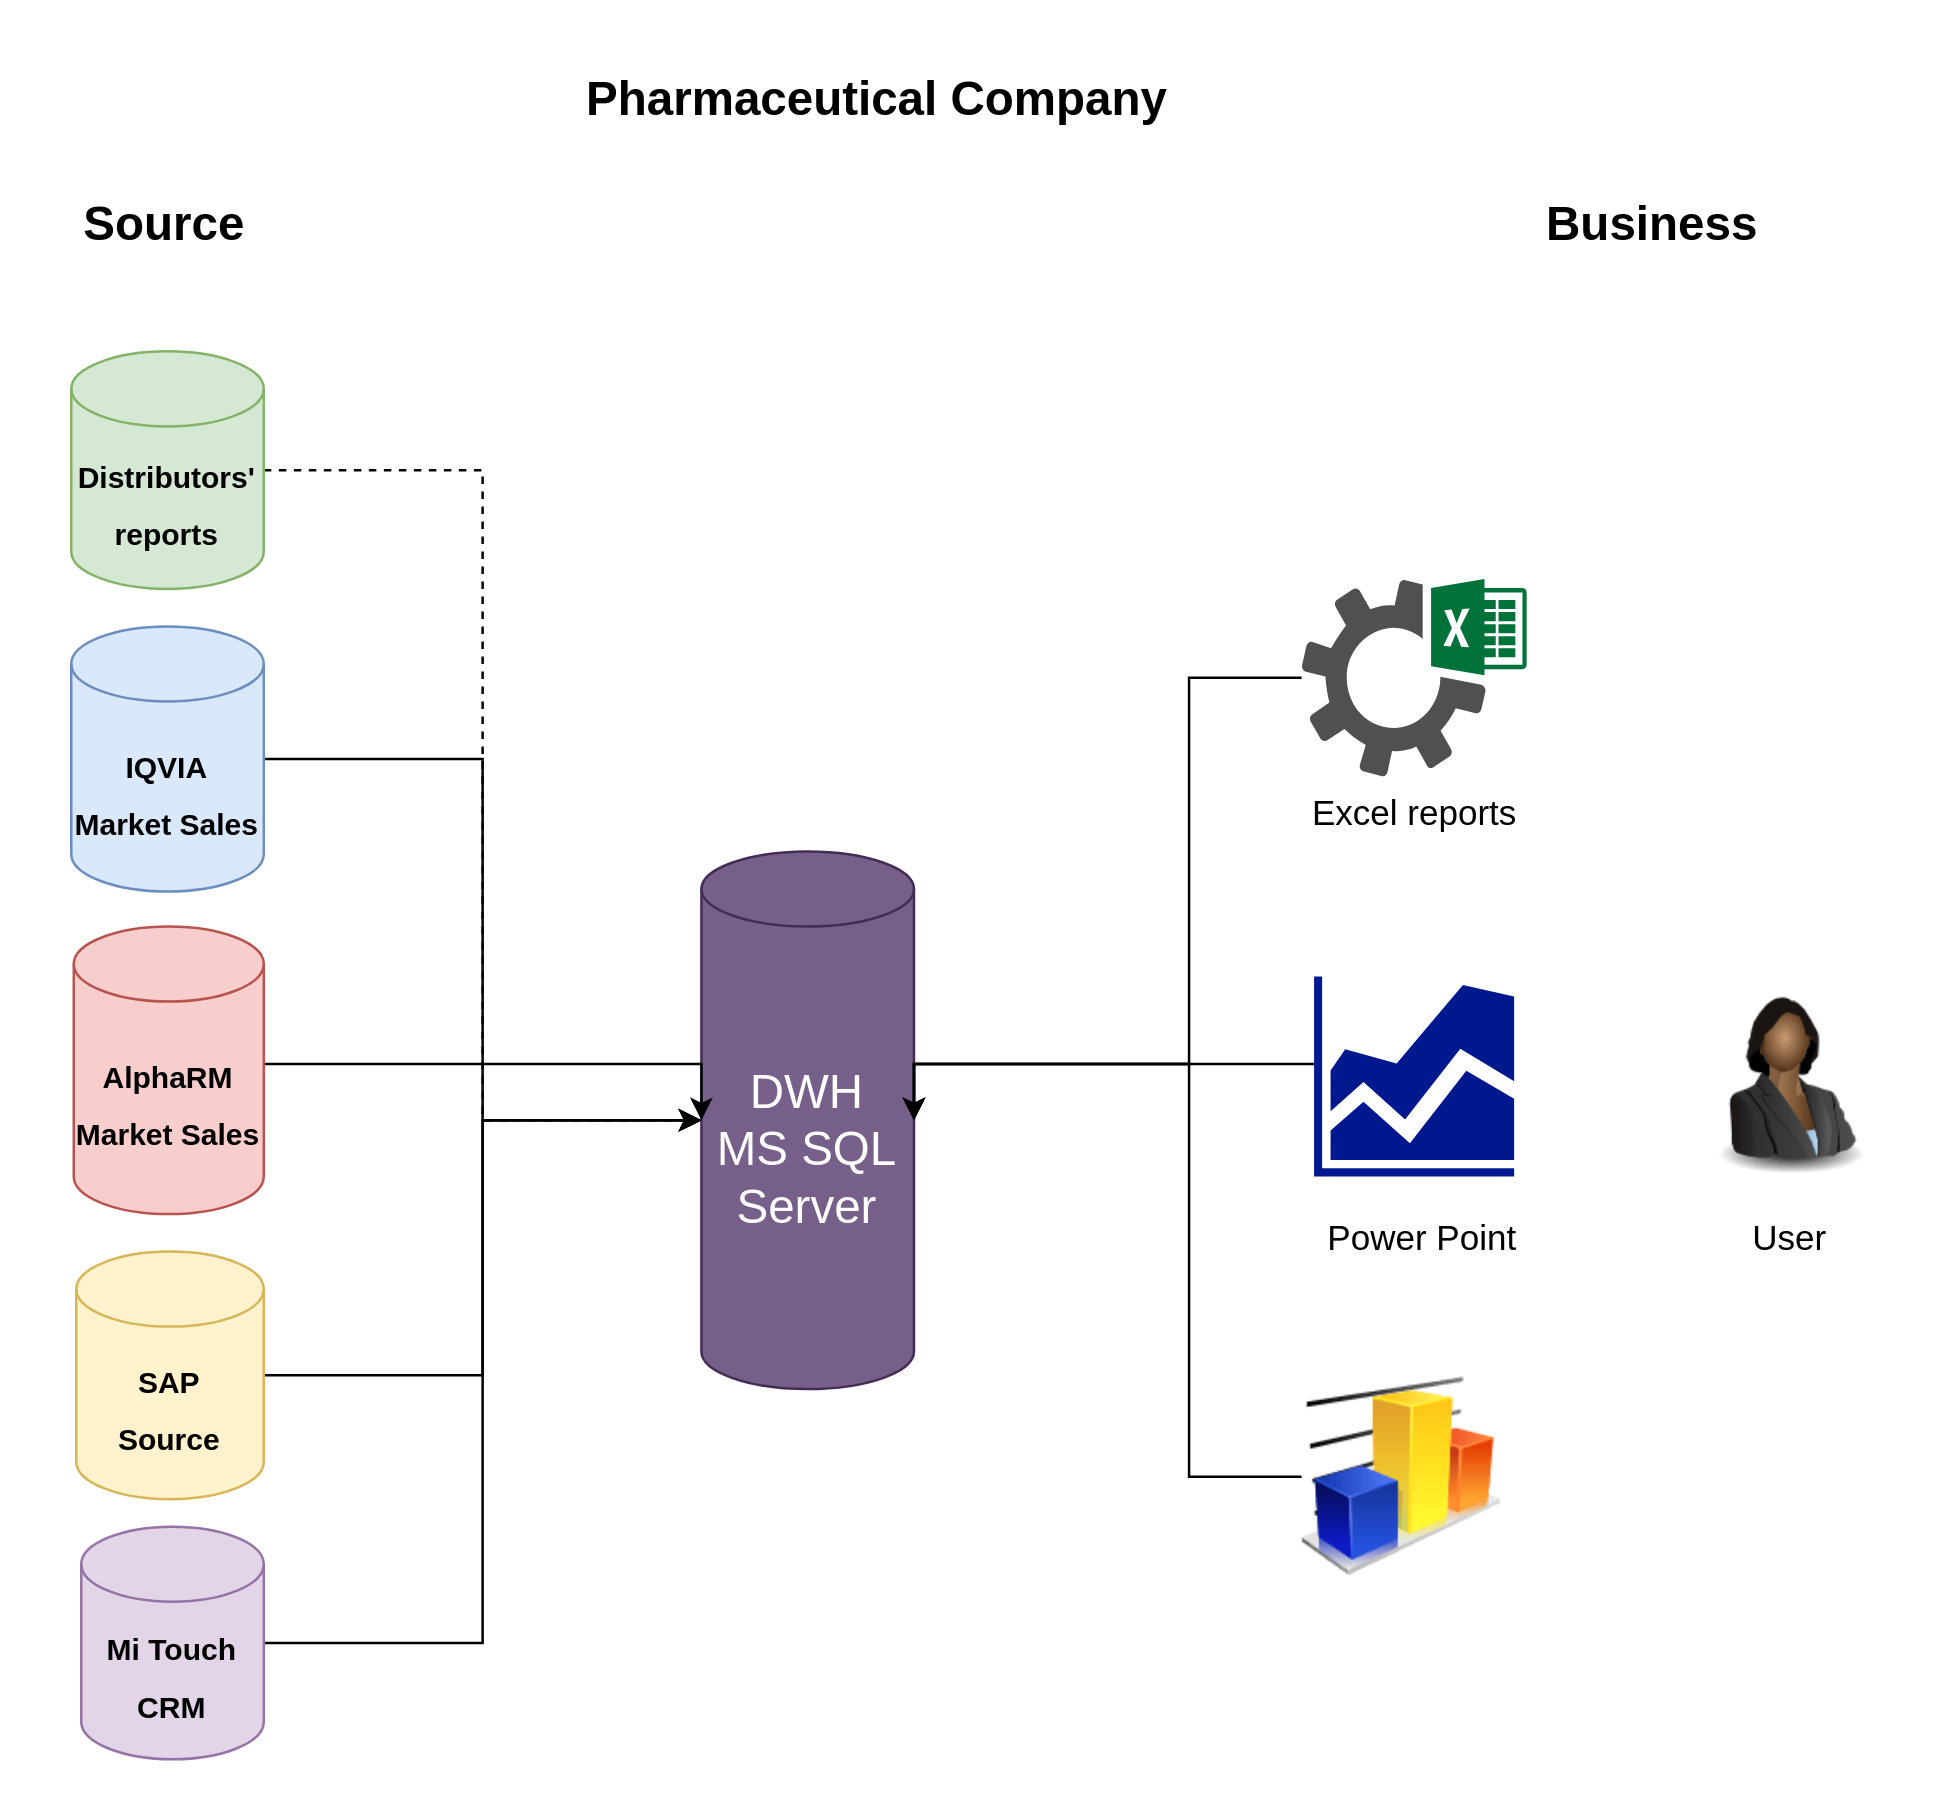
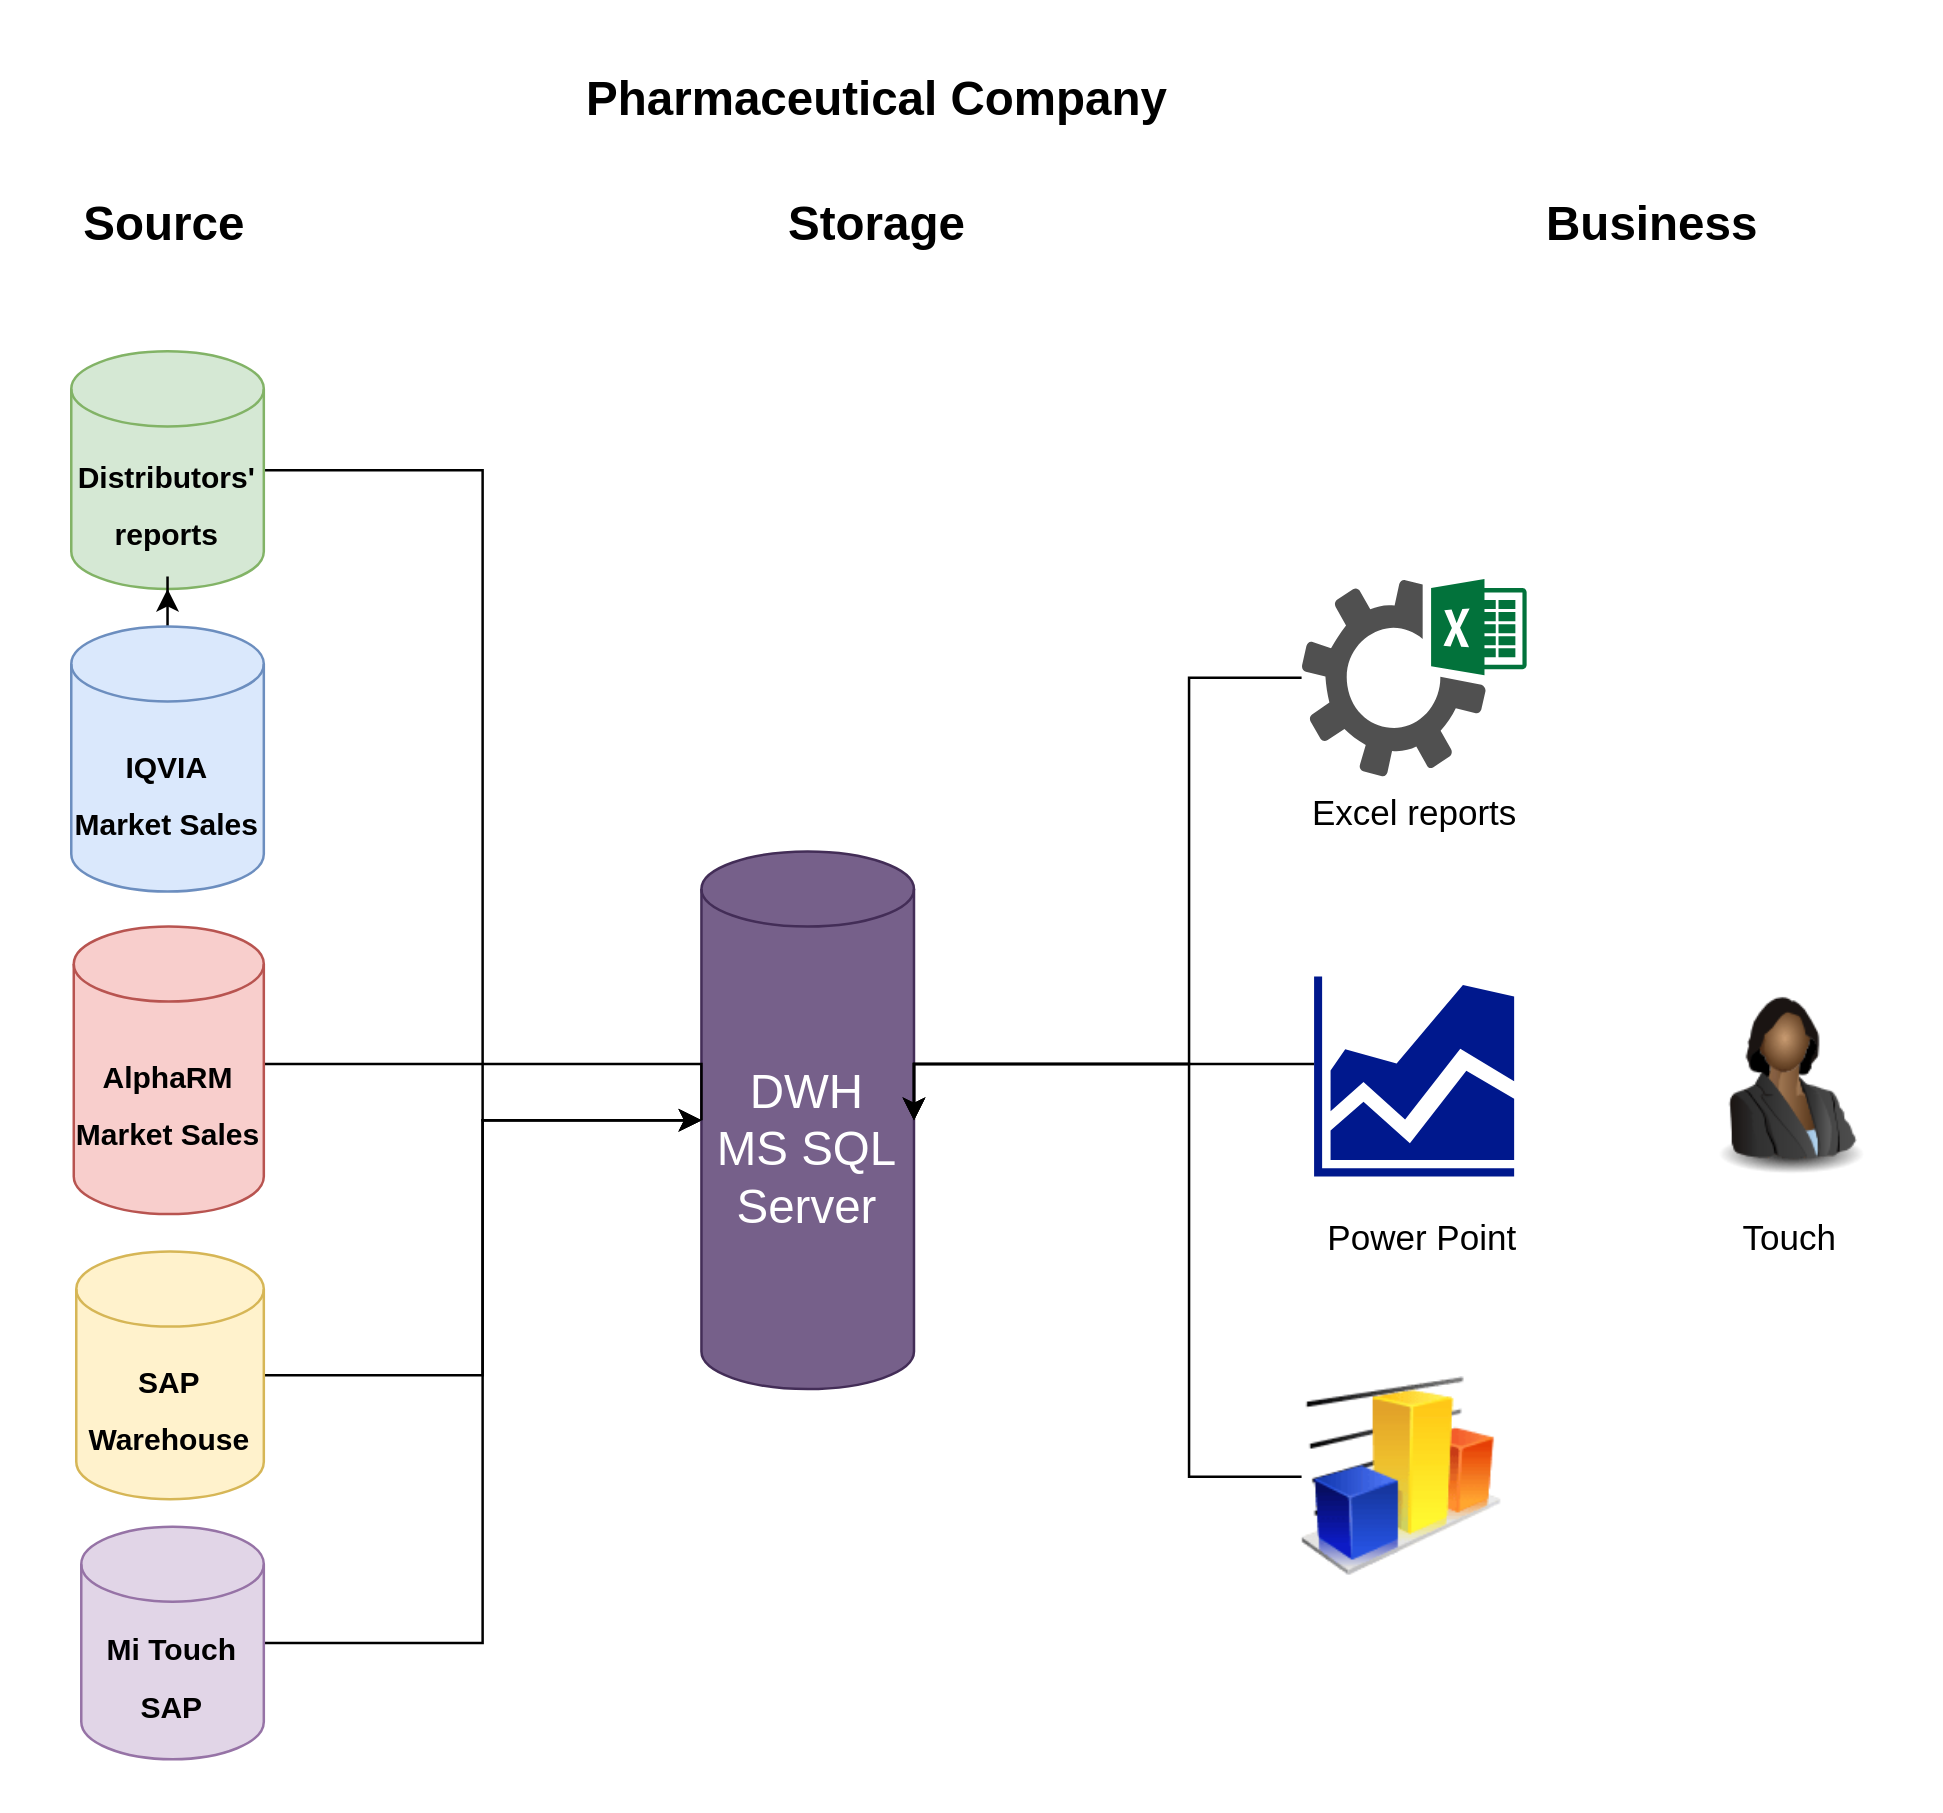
none -> (876, 226)
(483, 505) -> (483, 505)
(371, 759) -> (168, 577)
(701, 1102) -> (701, 1108)
(1790, 1239) -> (1790, 1239)
(170, 1406) -> (170, 1406)
(173, 1674) -> (173, 1674)
